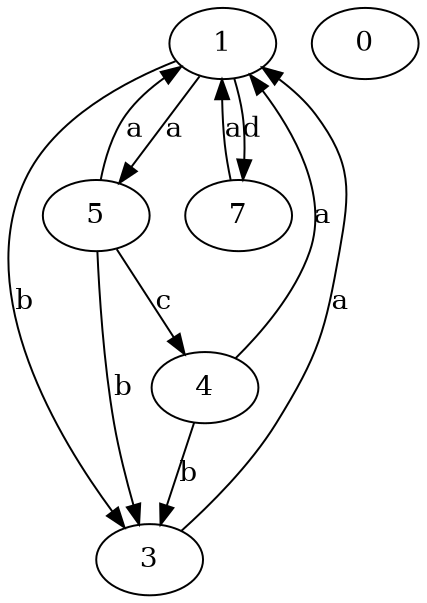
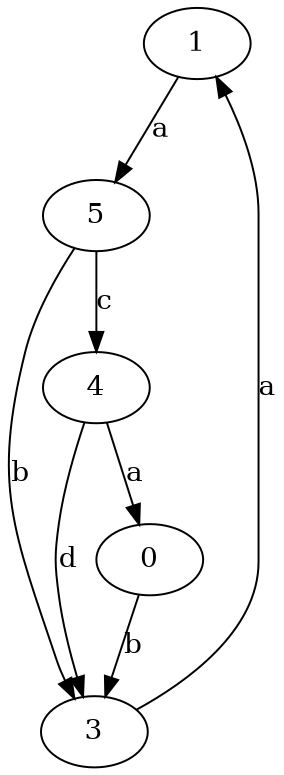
(121, 122) -> none
(239, 216) -> none
(315, 230) -> (120, 464)
(9, 259) -> (125, 636)
(189, 474) -> (69, 560)
